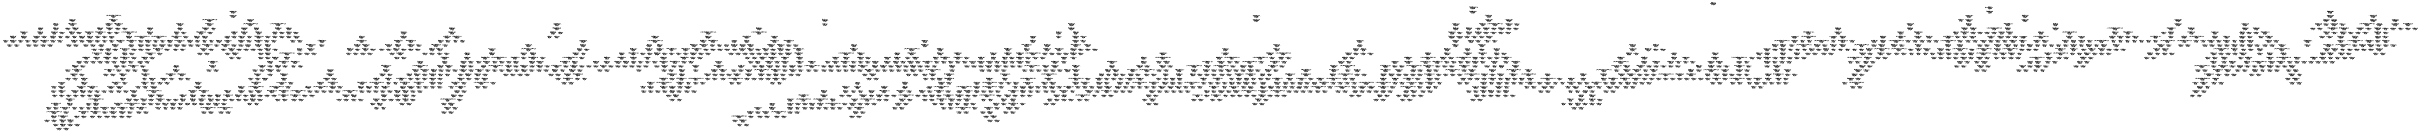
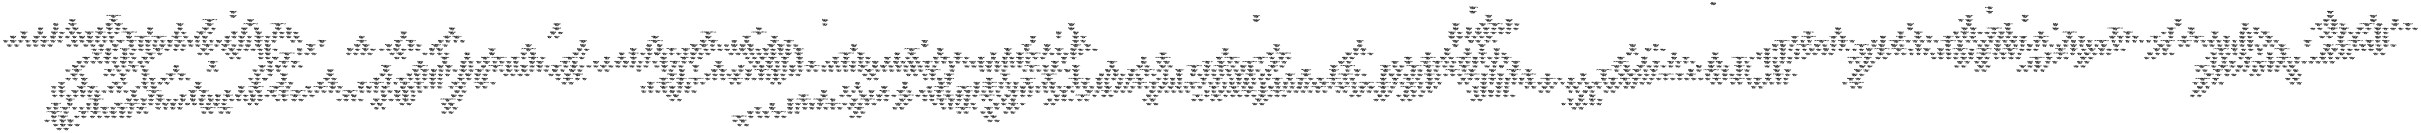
none -> (1008, 88)
